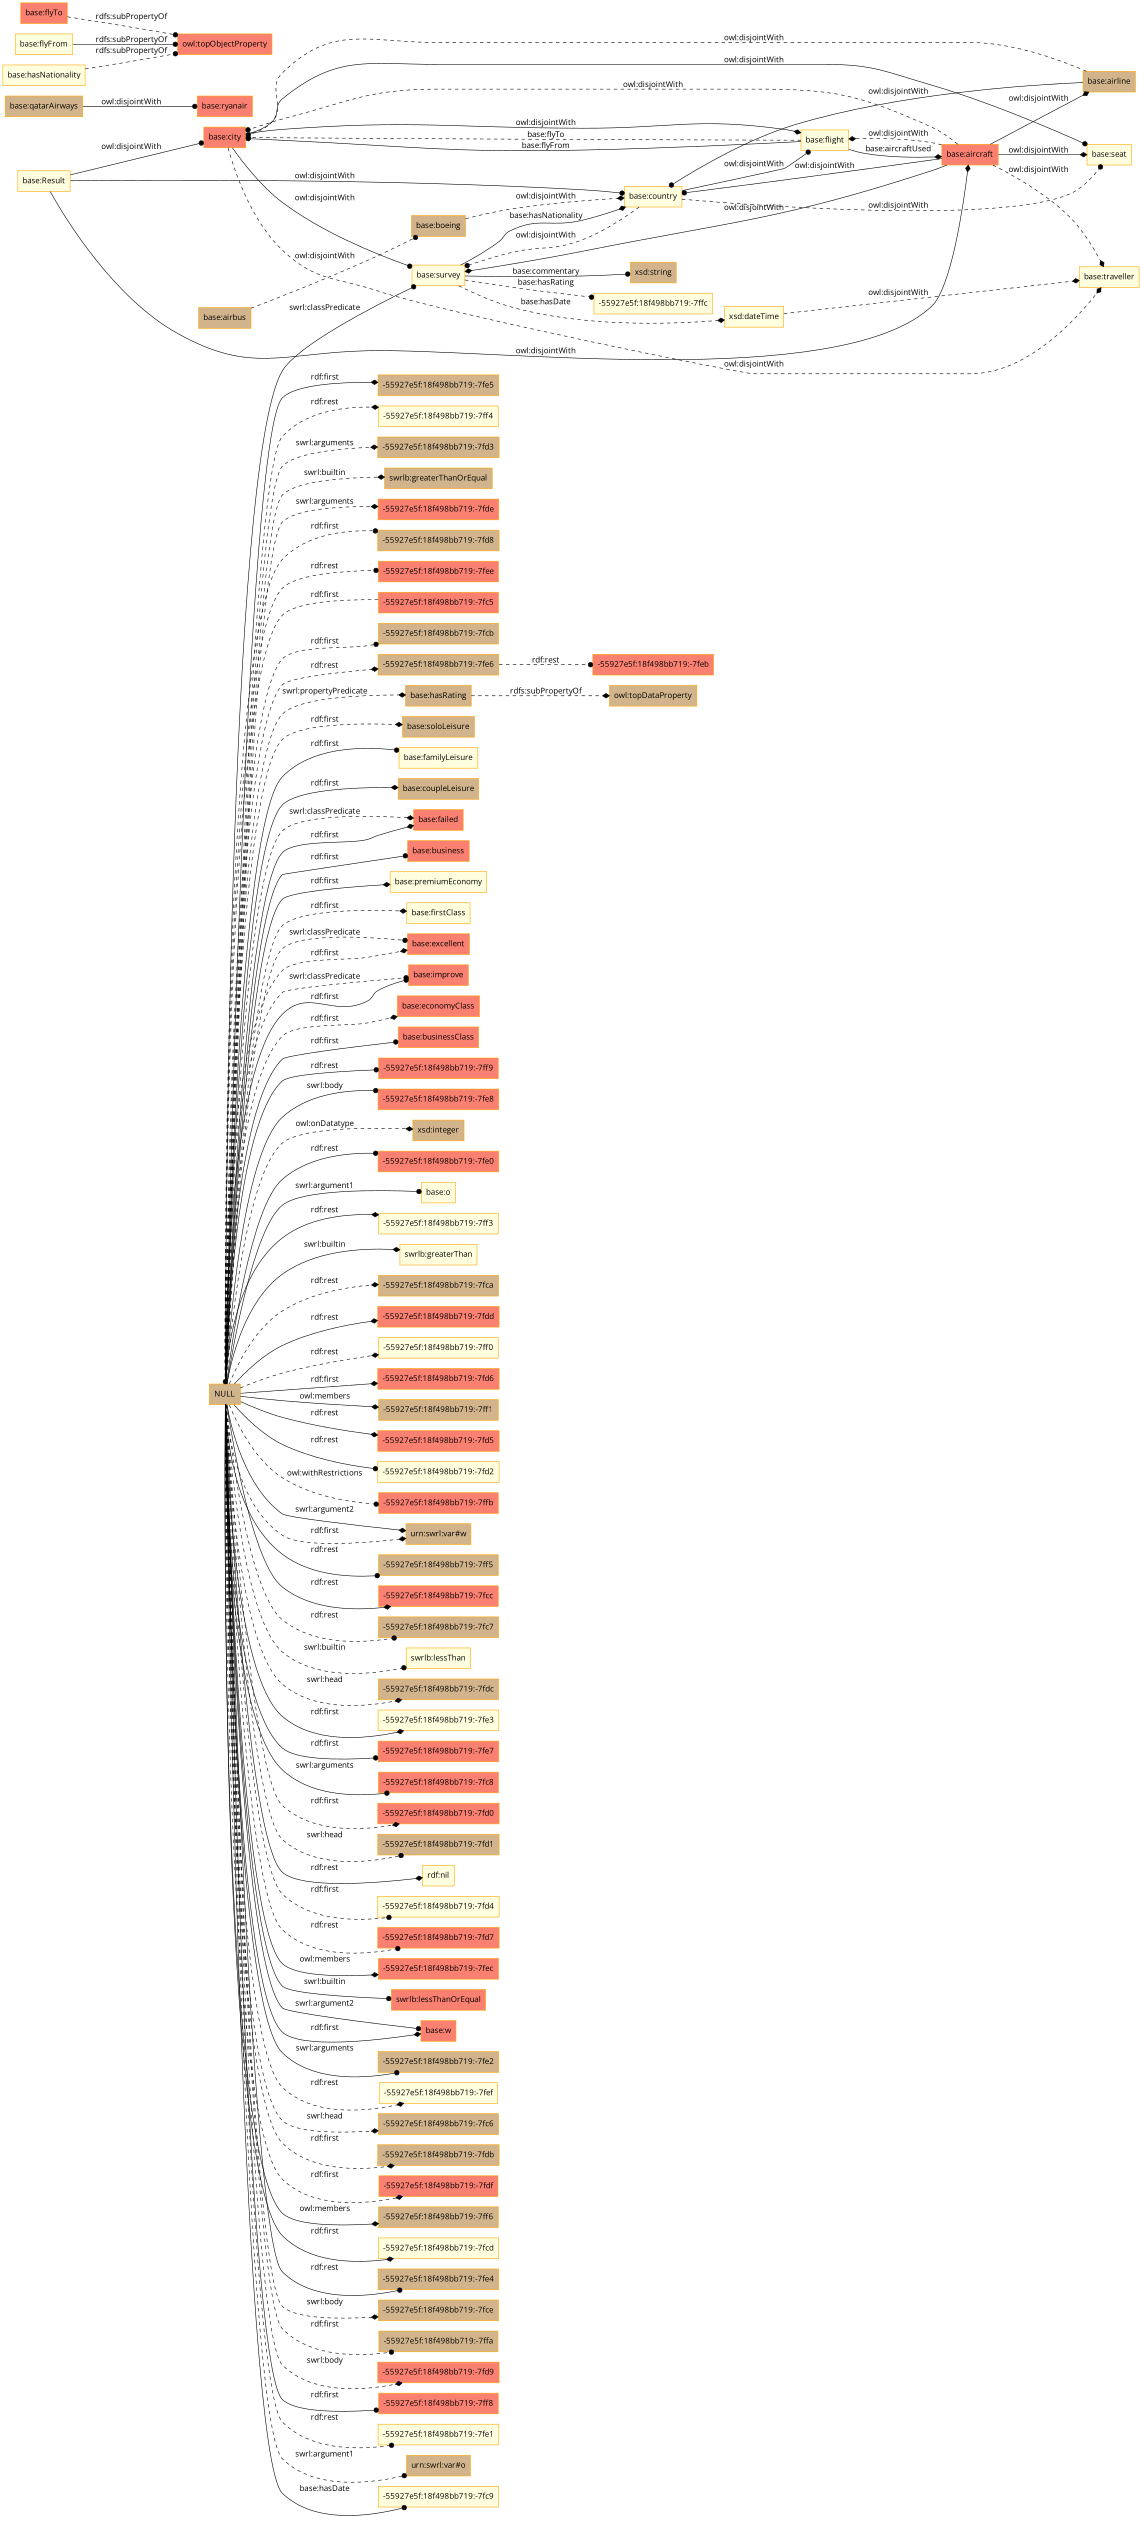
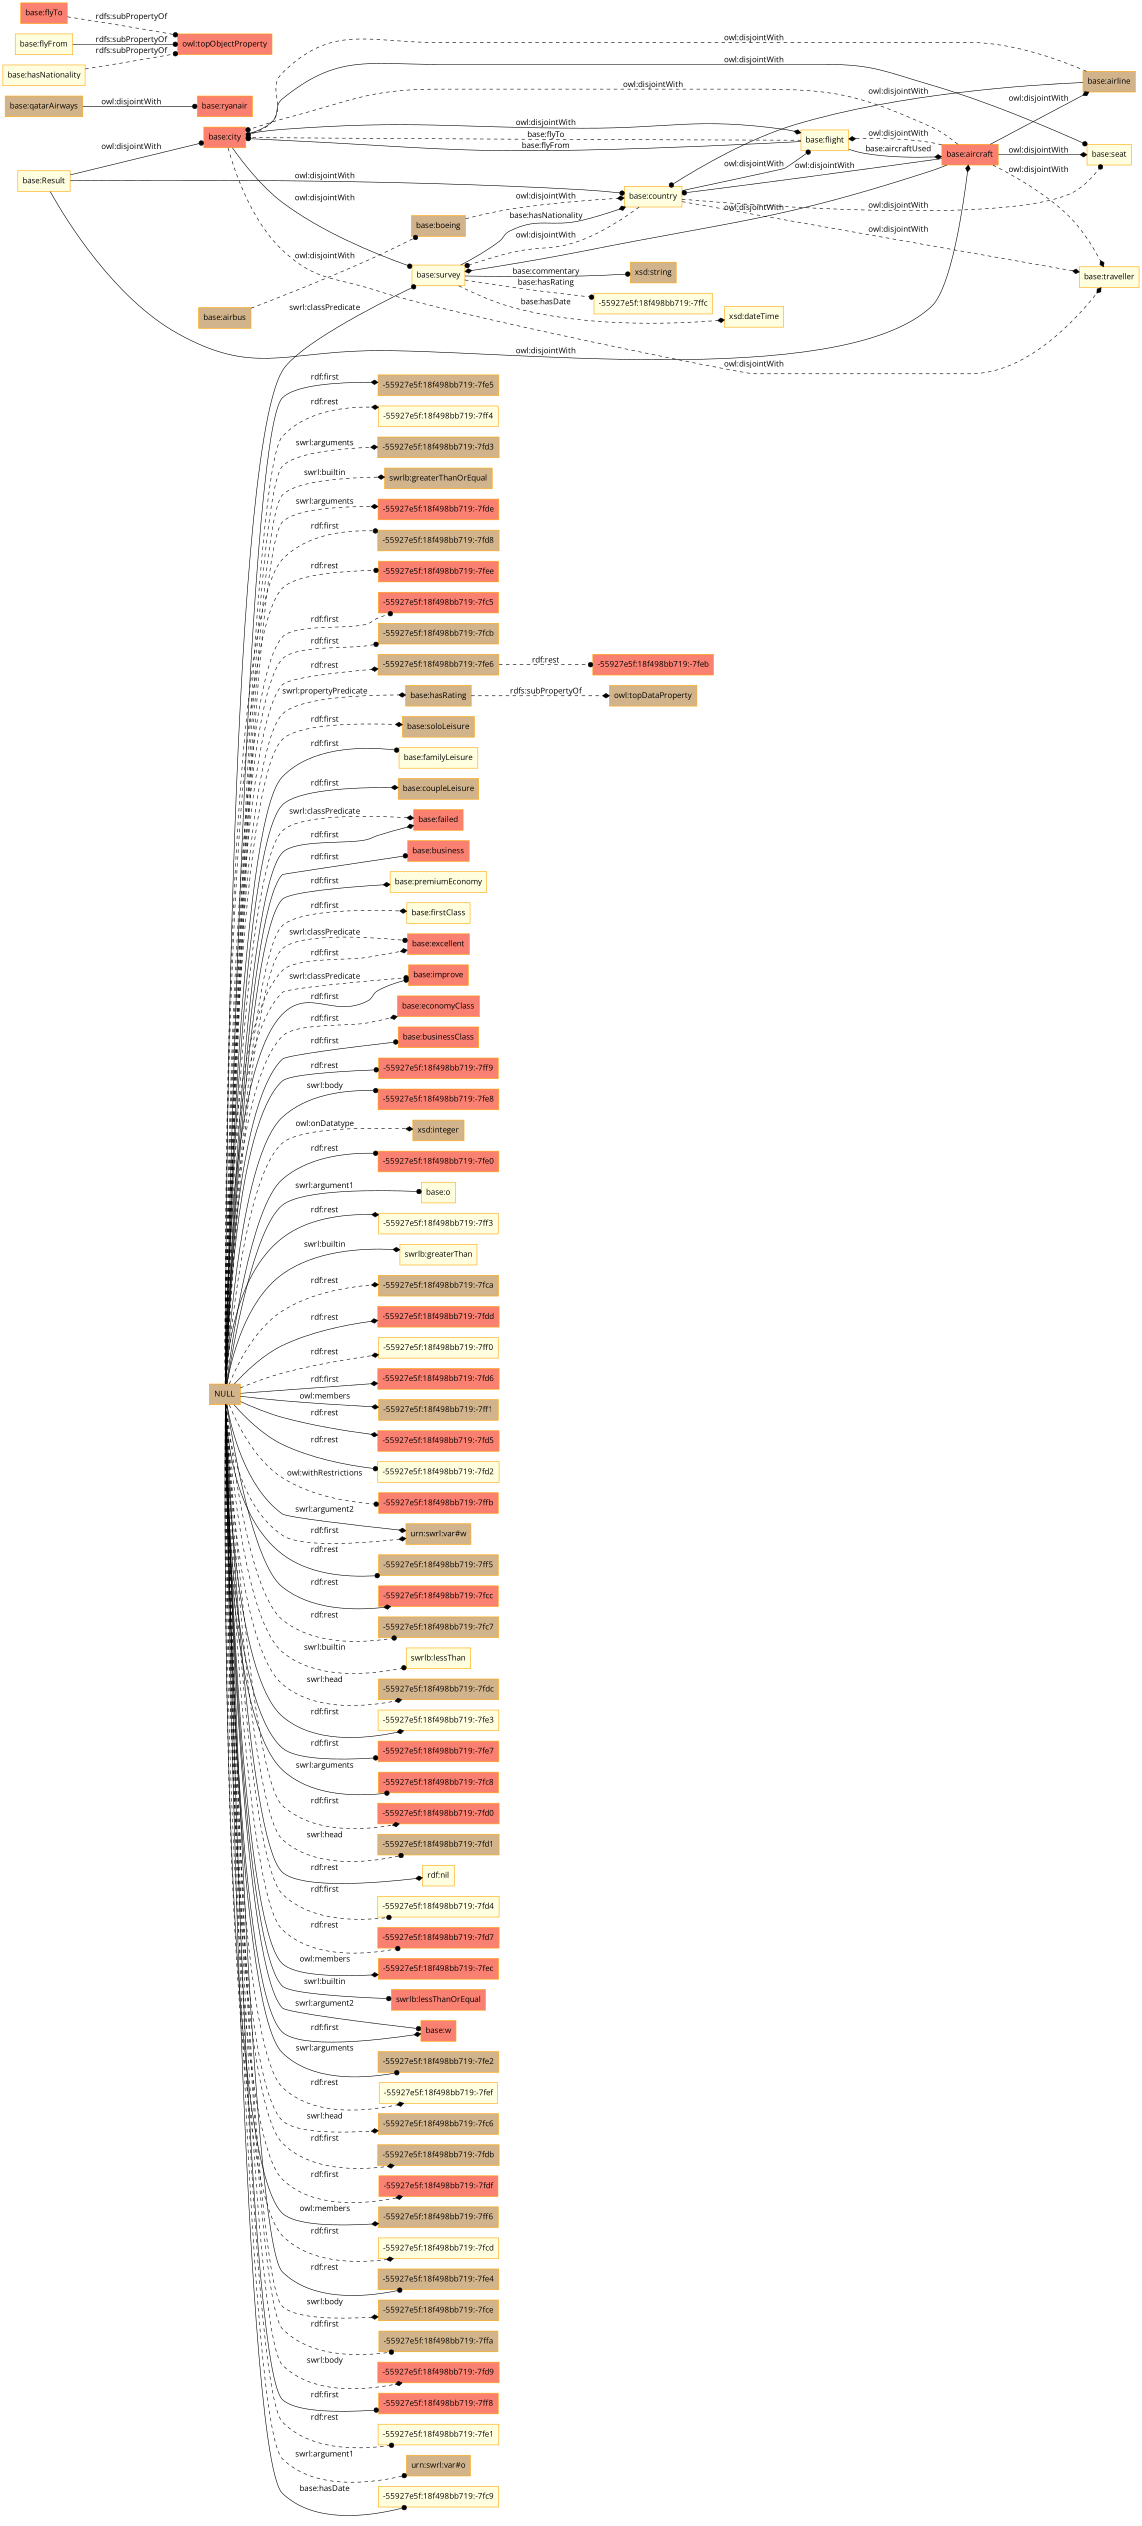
(928, 297) -> (877, 236)
(235, 945) -> (237, 953)
(233, 1878) -> (233, 1878)
